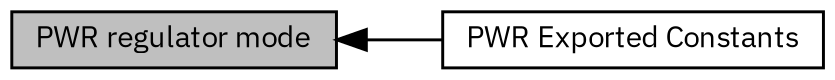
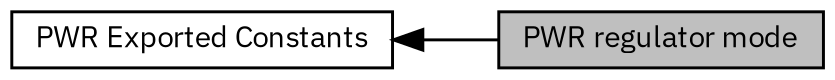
(405, 40) -> (461, 40)
